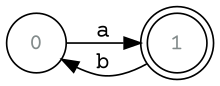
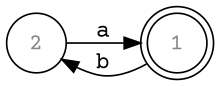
(36, 43) -> (36, 43)
